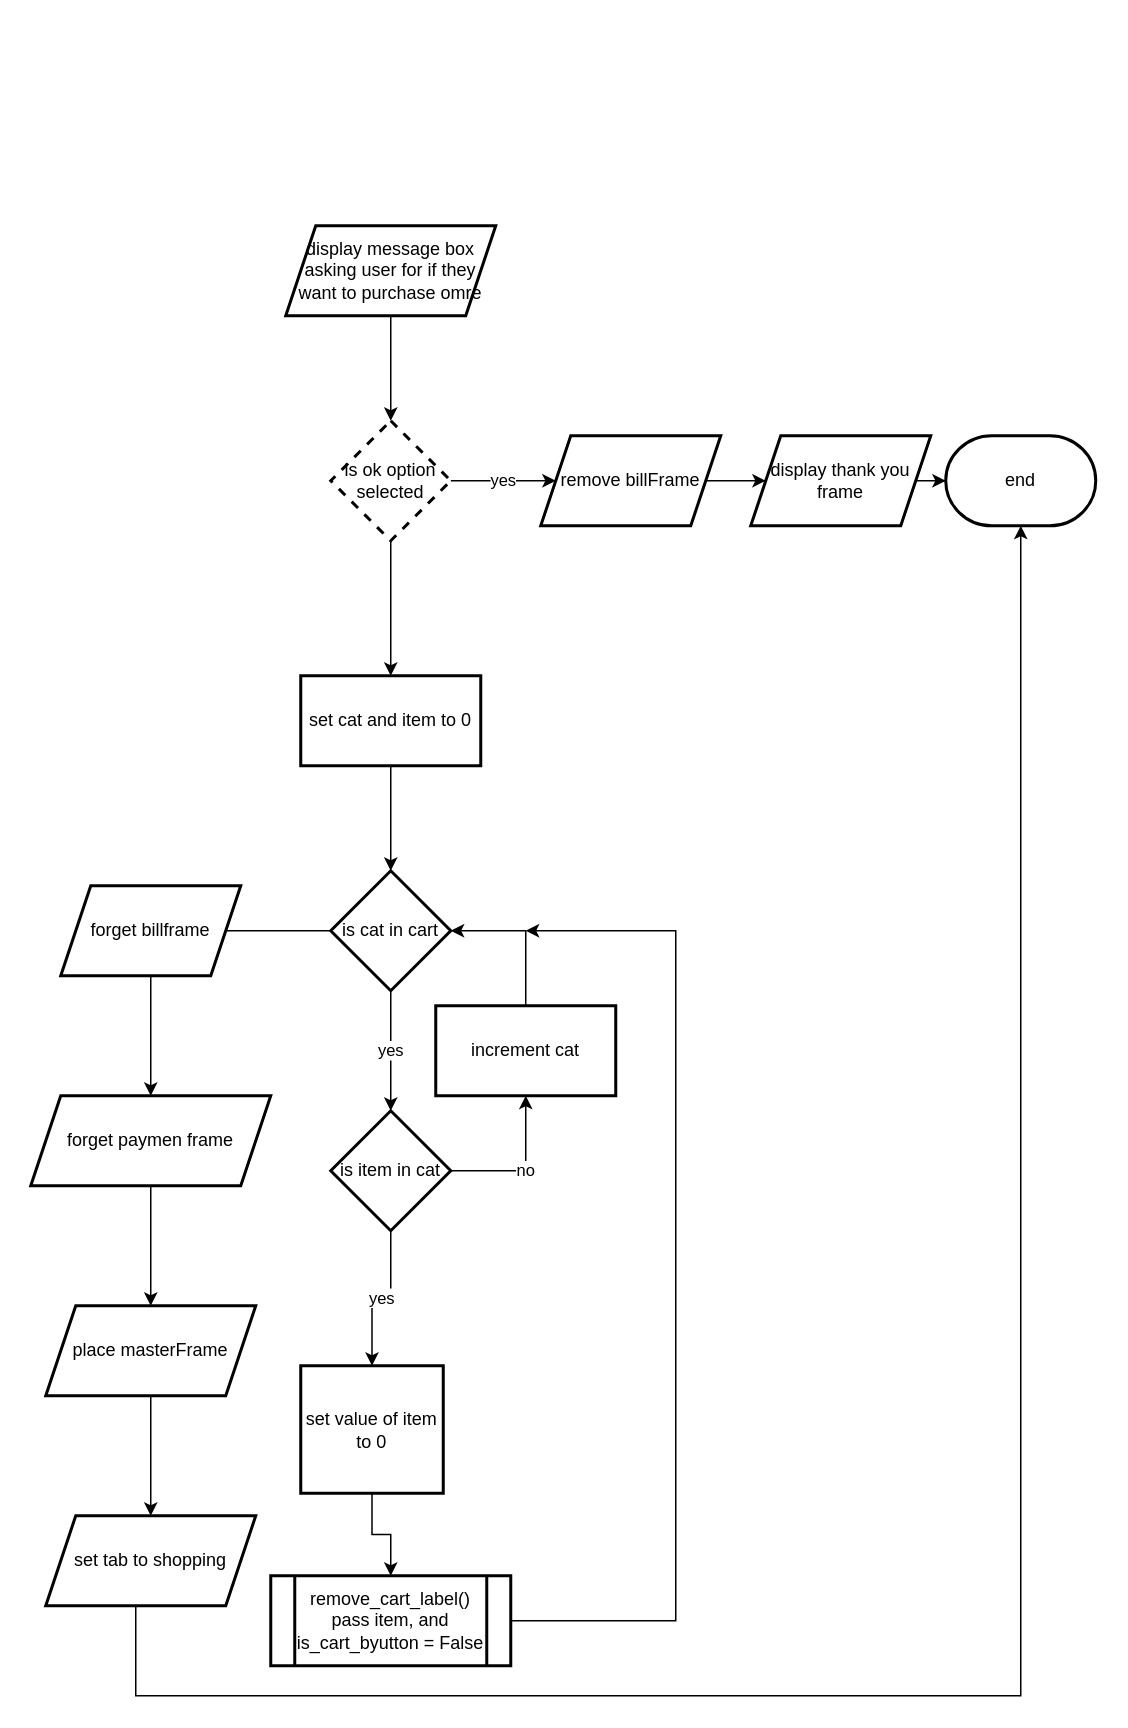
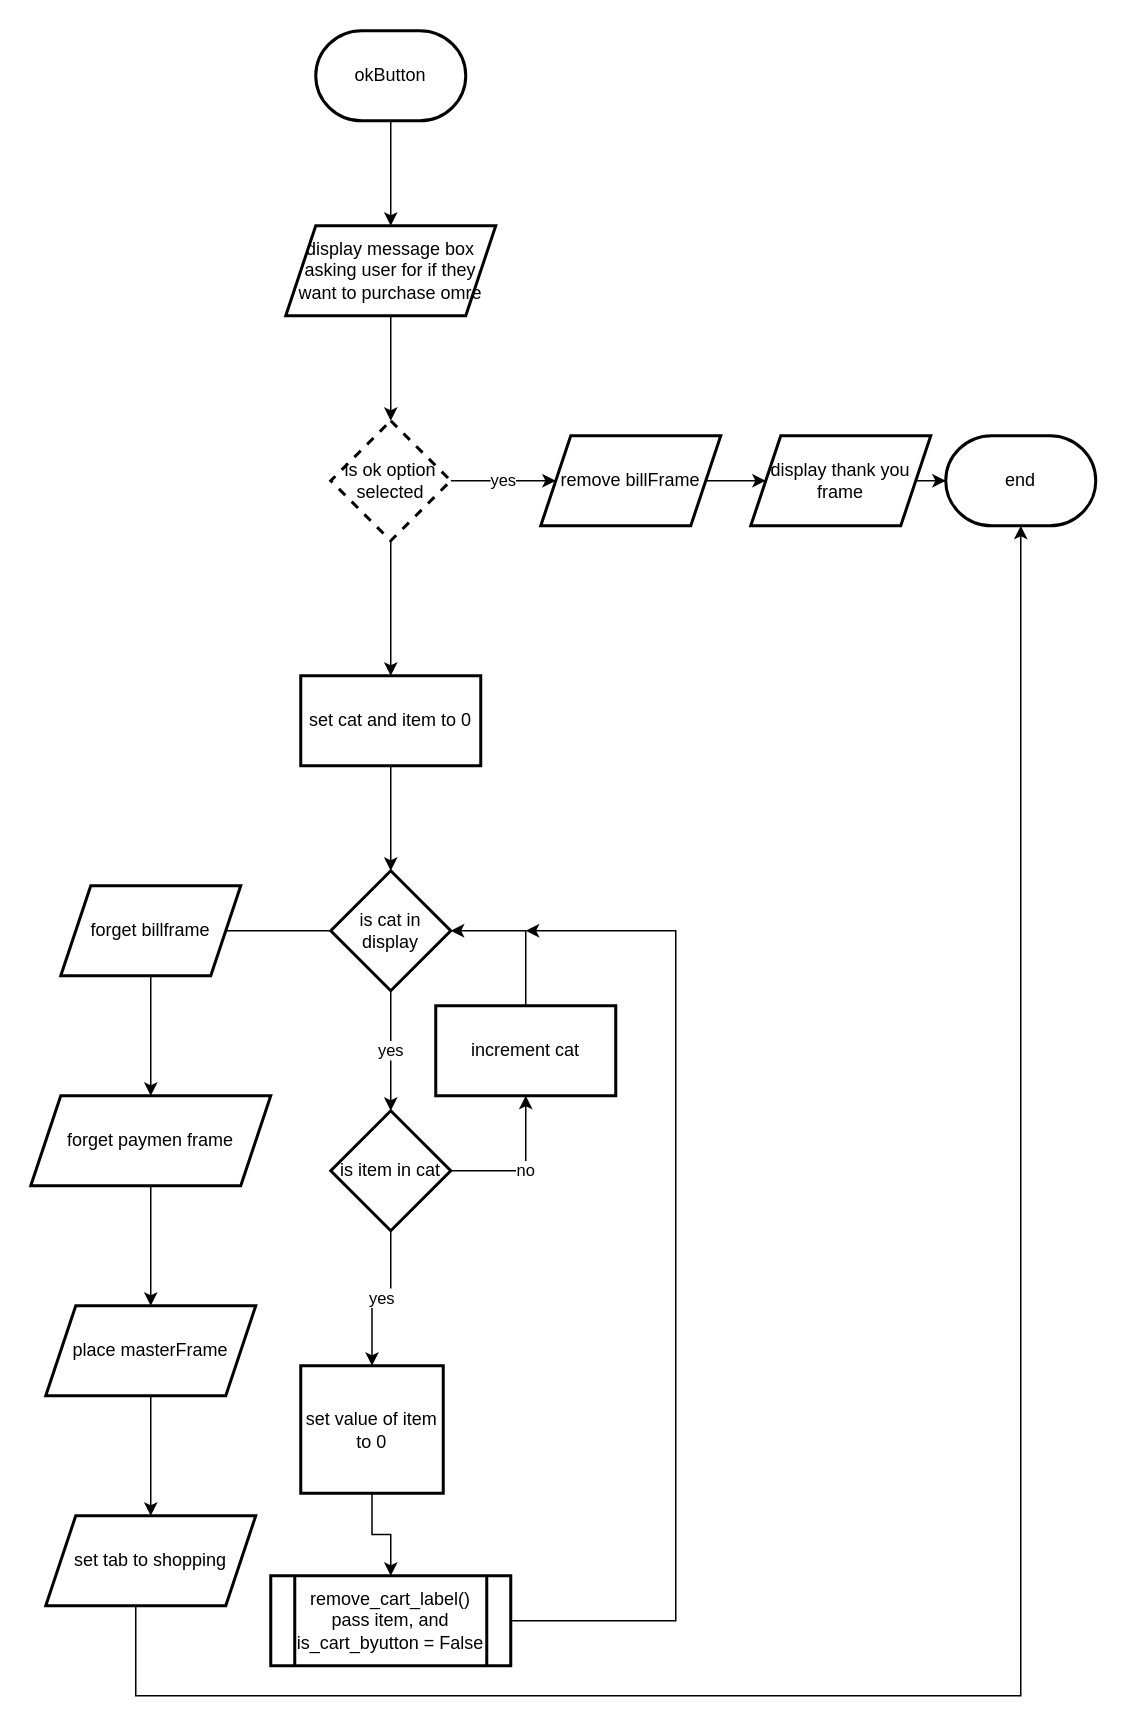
none -> (391, 76)
none -> (391, 168)
(391, 931) -> (391, 931)
